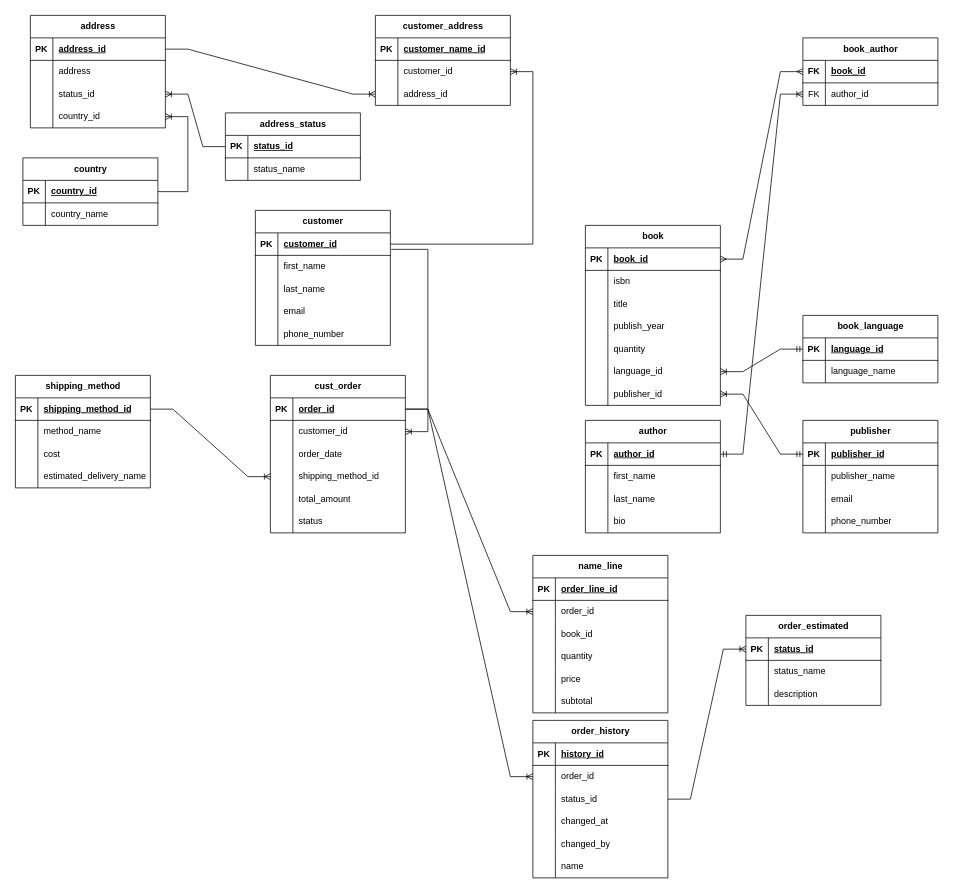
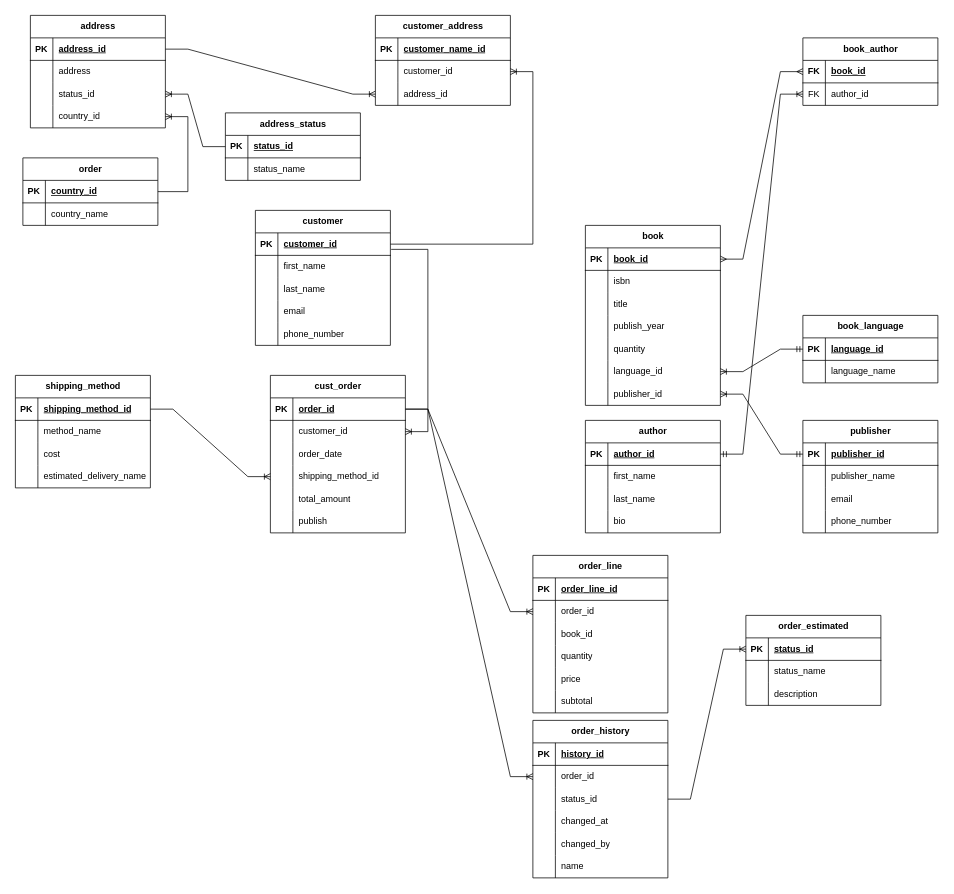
(91, 169) -> (91, 169)
(314, 522) -> (314, 522)
(601, 567) -> (601, 567)
